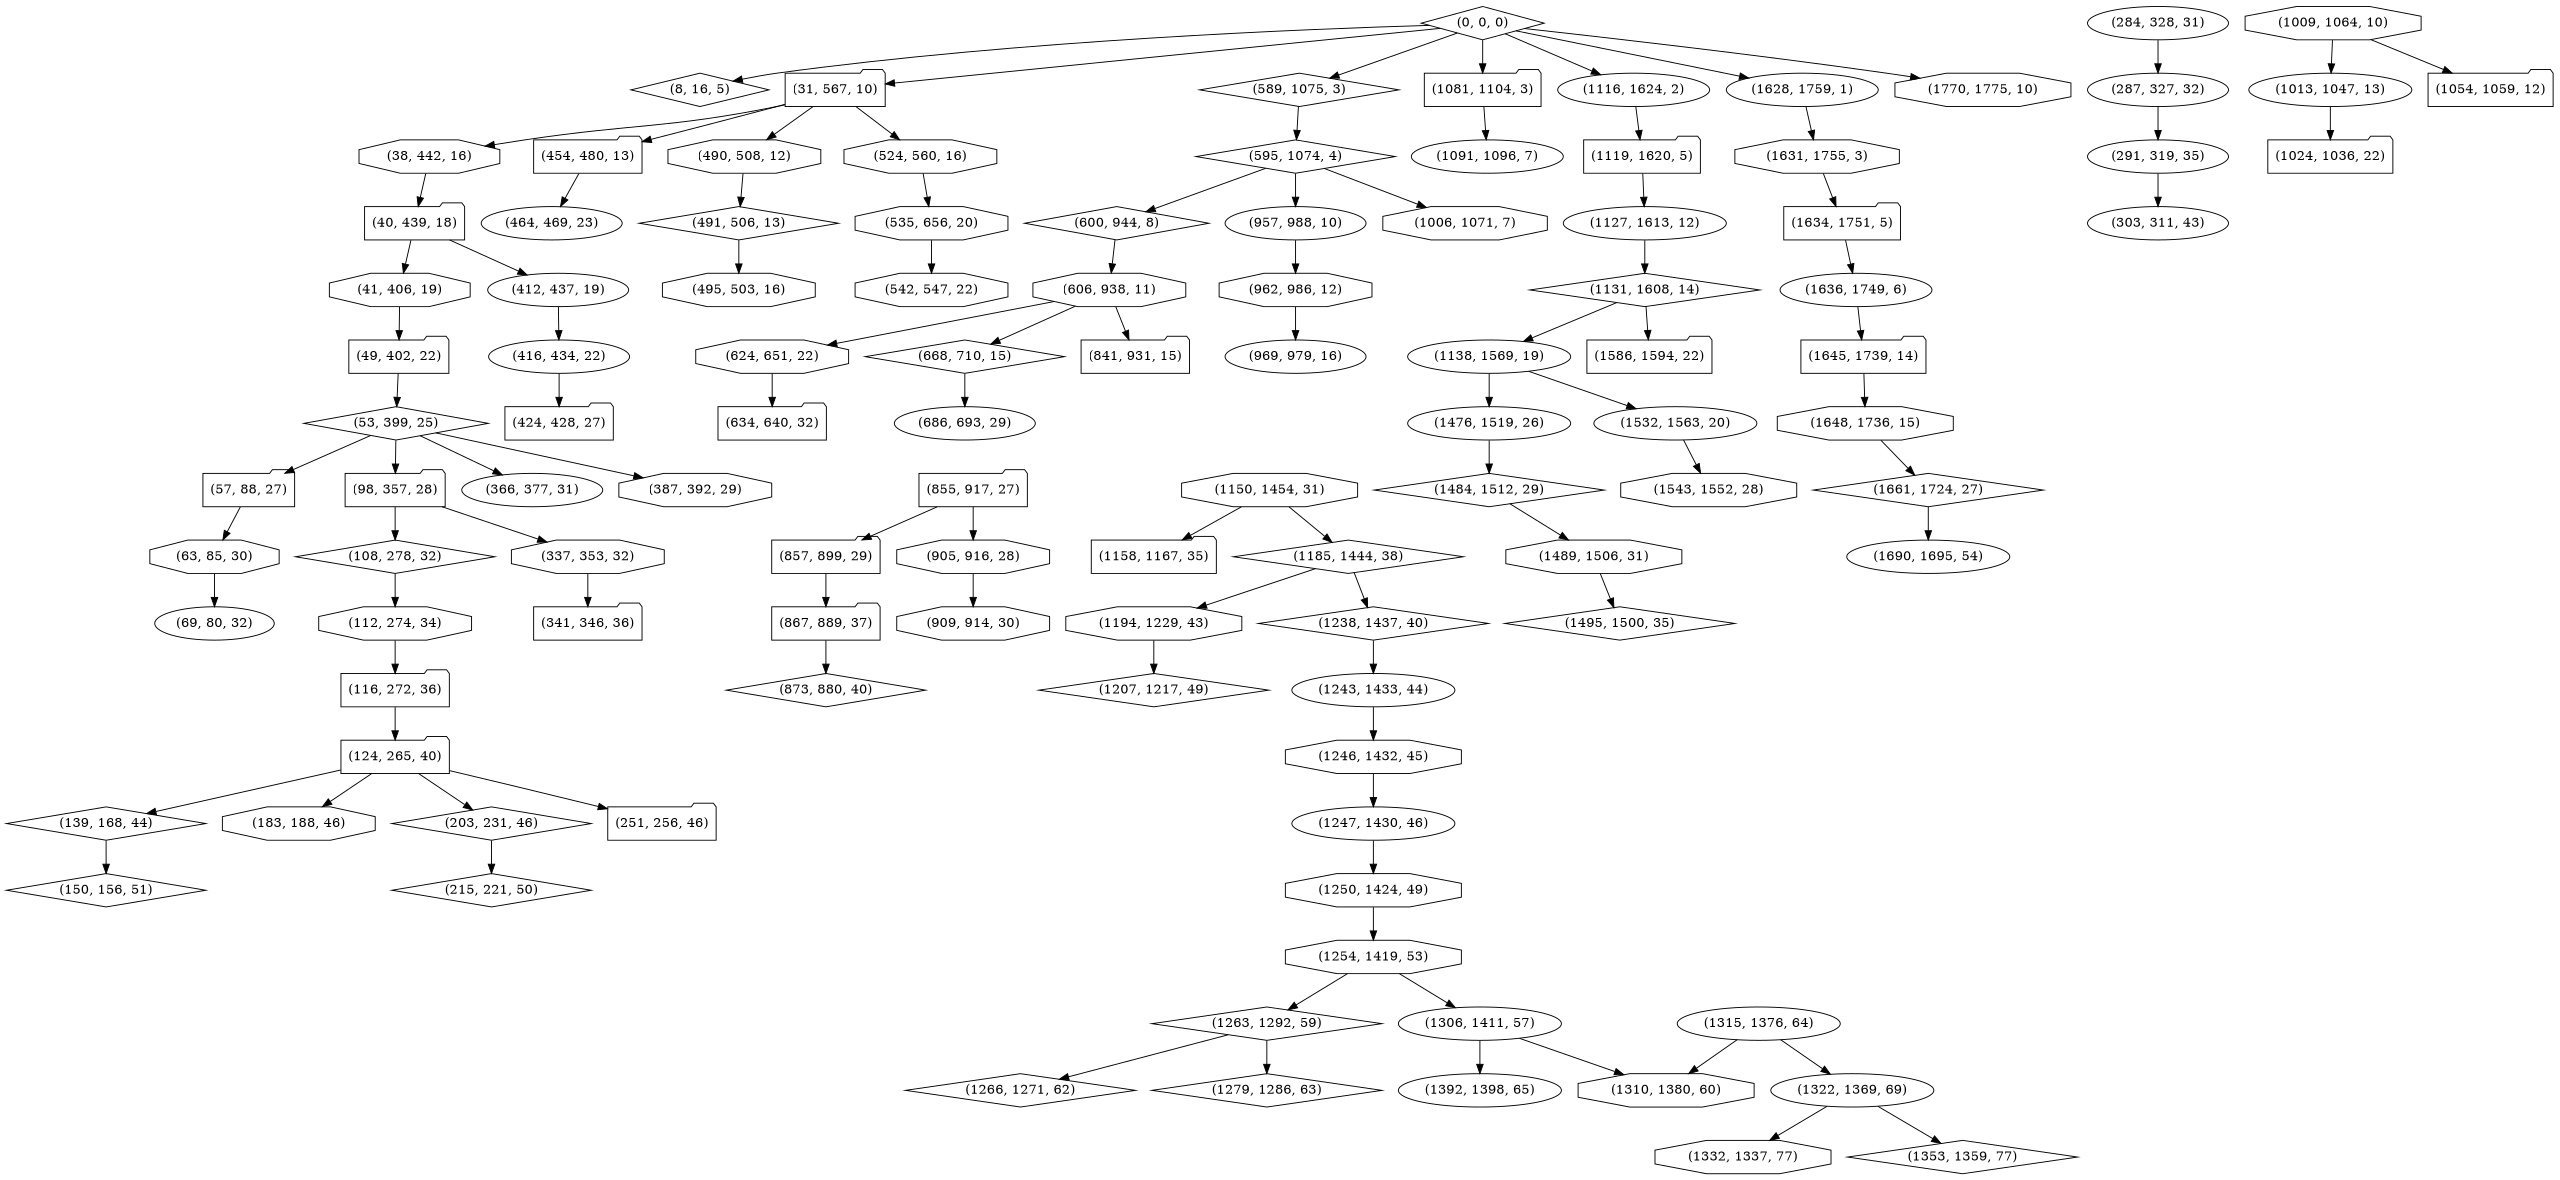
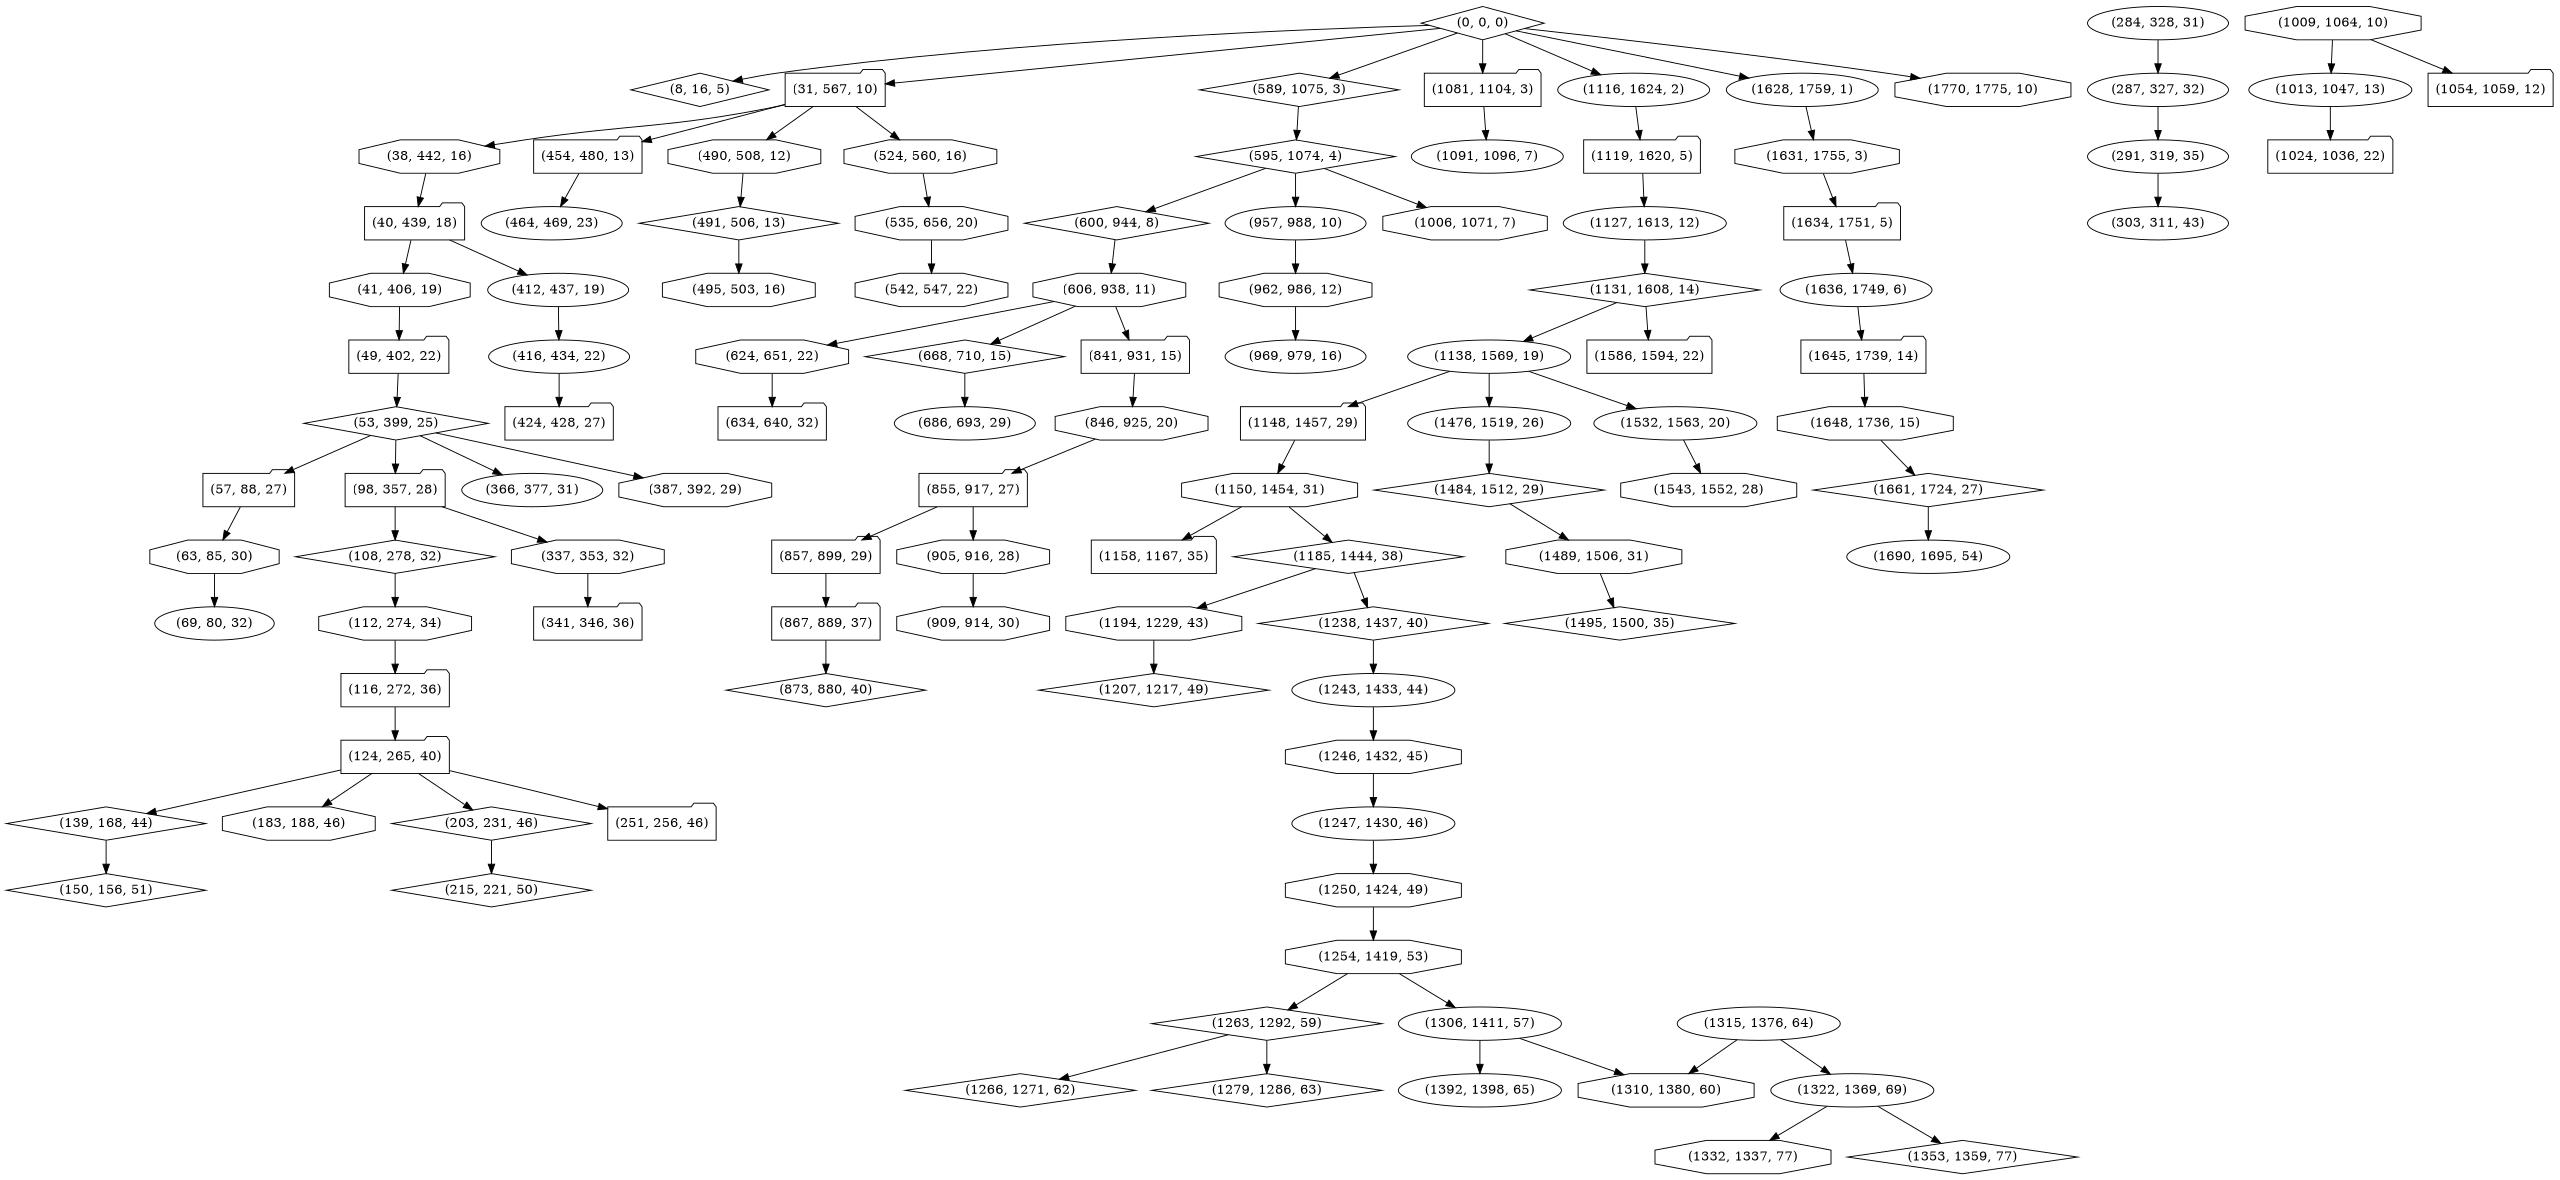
none -> (1132, 423)
none -> (1303, 423)
